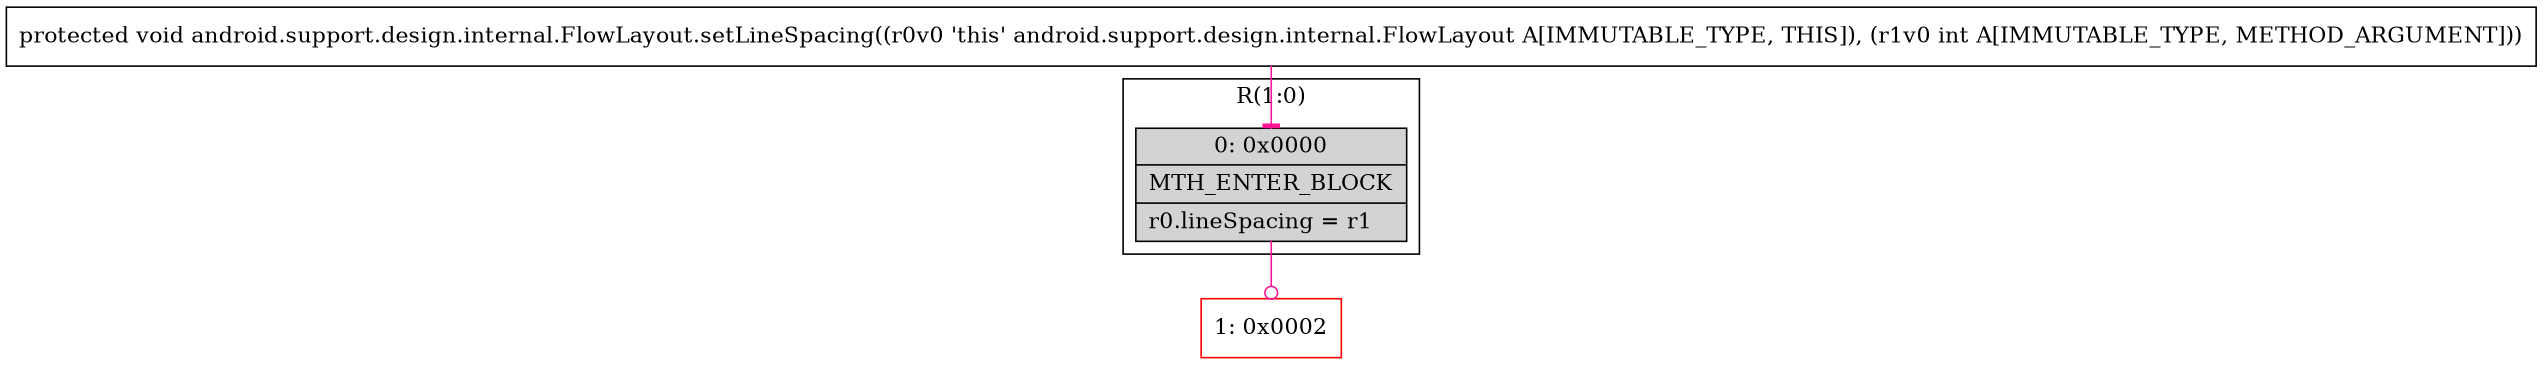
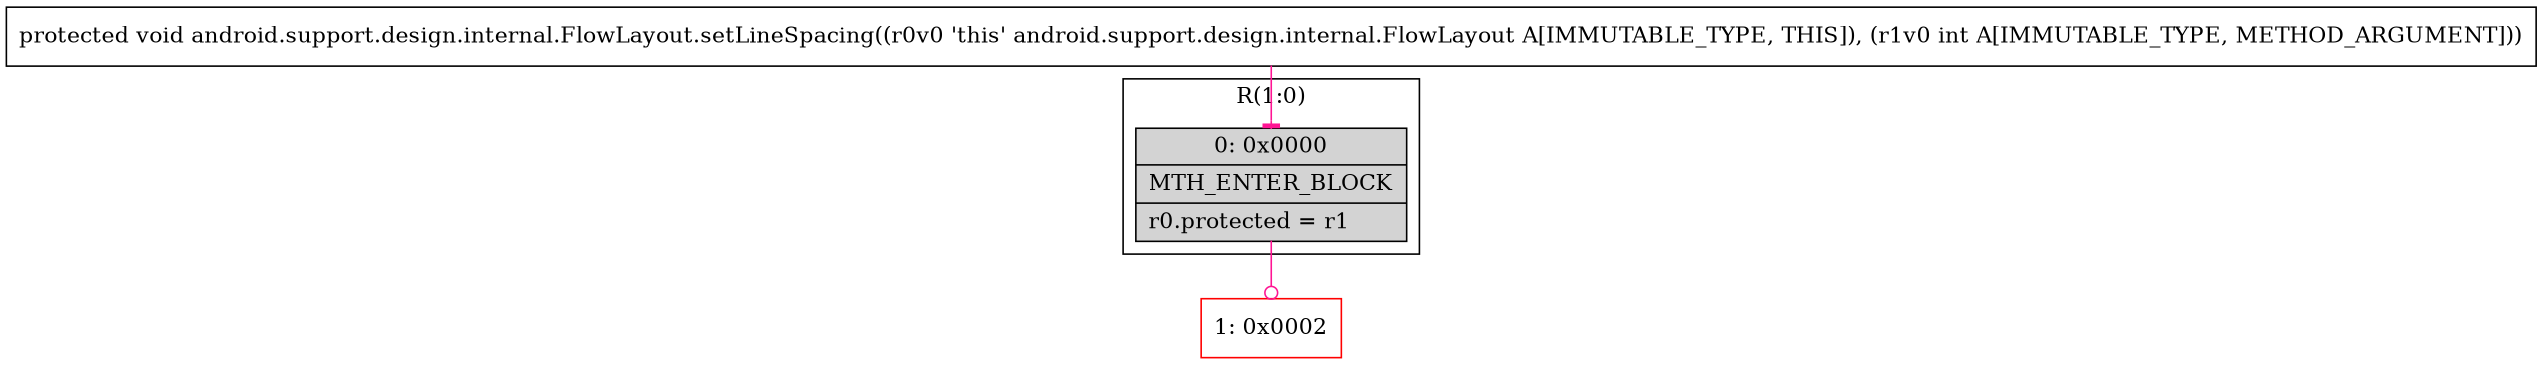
(1261, 221) -> (1250, 221)
